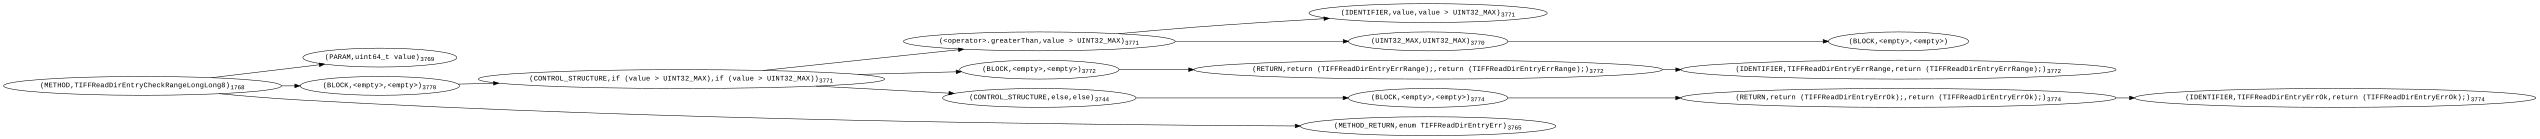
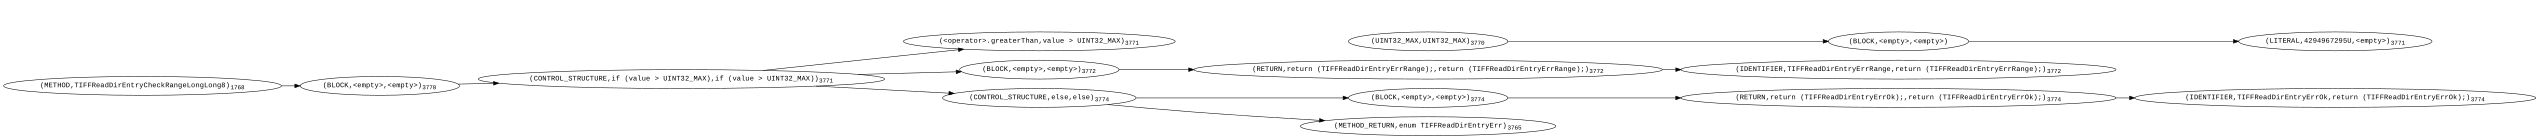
(1428, 13) -> none
(1259, 41) -> none
none -> (2335, 41)
(380, 58) -> none
(1102, 97) -> (1102, 97)
(757, 118) -> (1213, 113)
